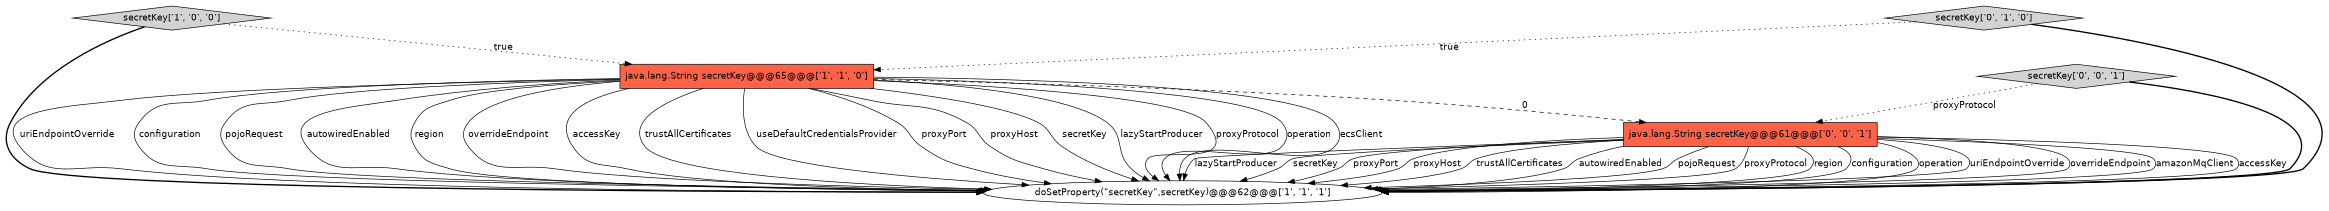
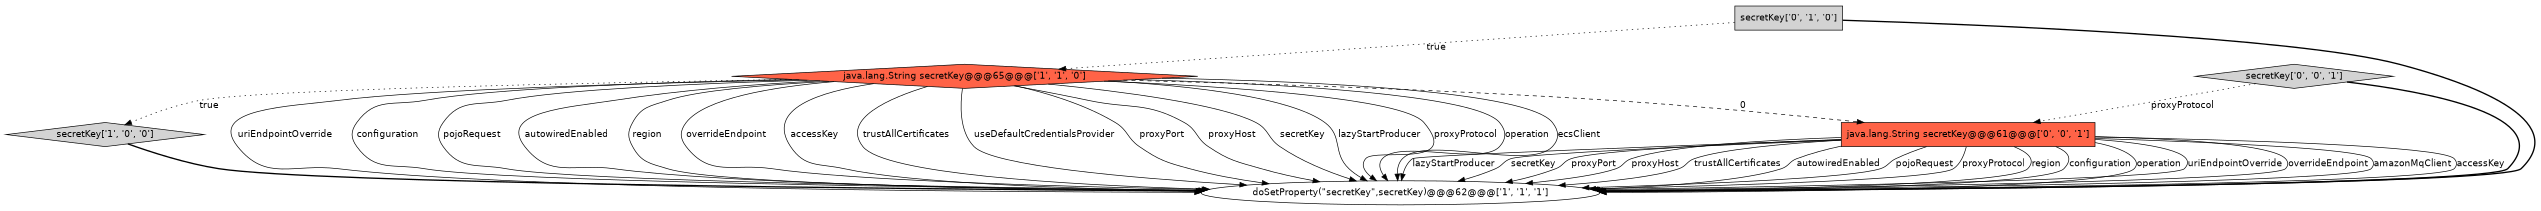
(1984, 18) -> (1789, 18)
(424, 44) -> (460, 87)
(747, 76) -> (965, 76)
